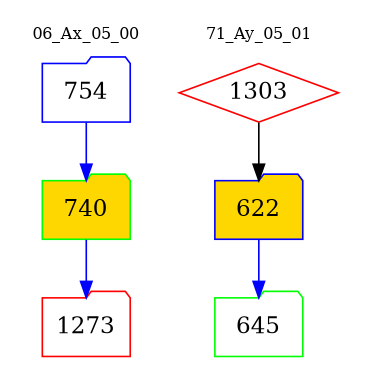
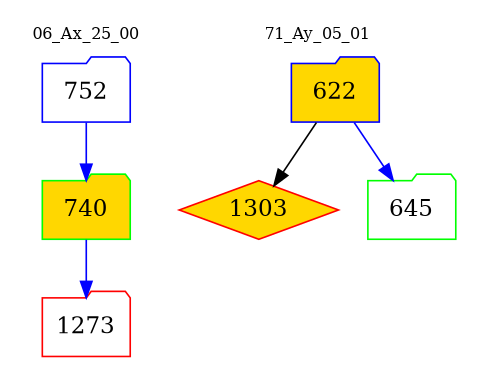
(86, 35) -> (86, 35)
(86, 93) -> (86, 93)
(259, 93) -> (259, 210)
(259, 143) -> (300, 147)
